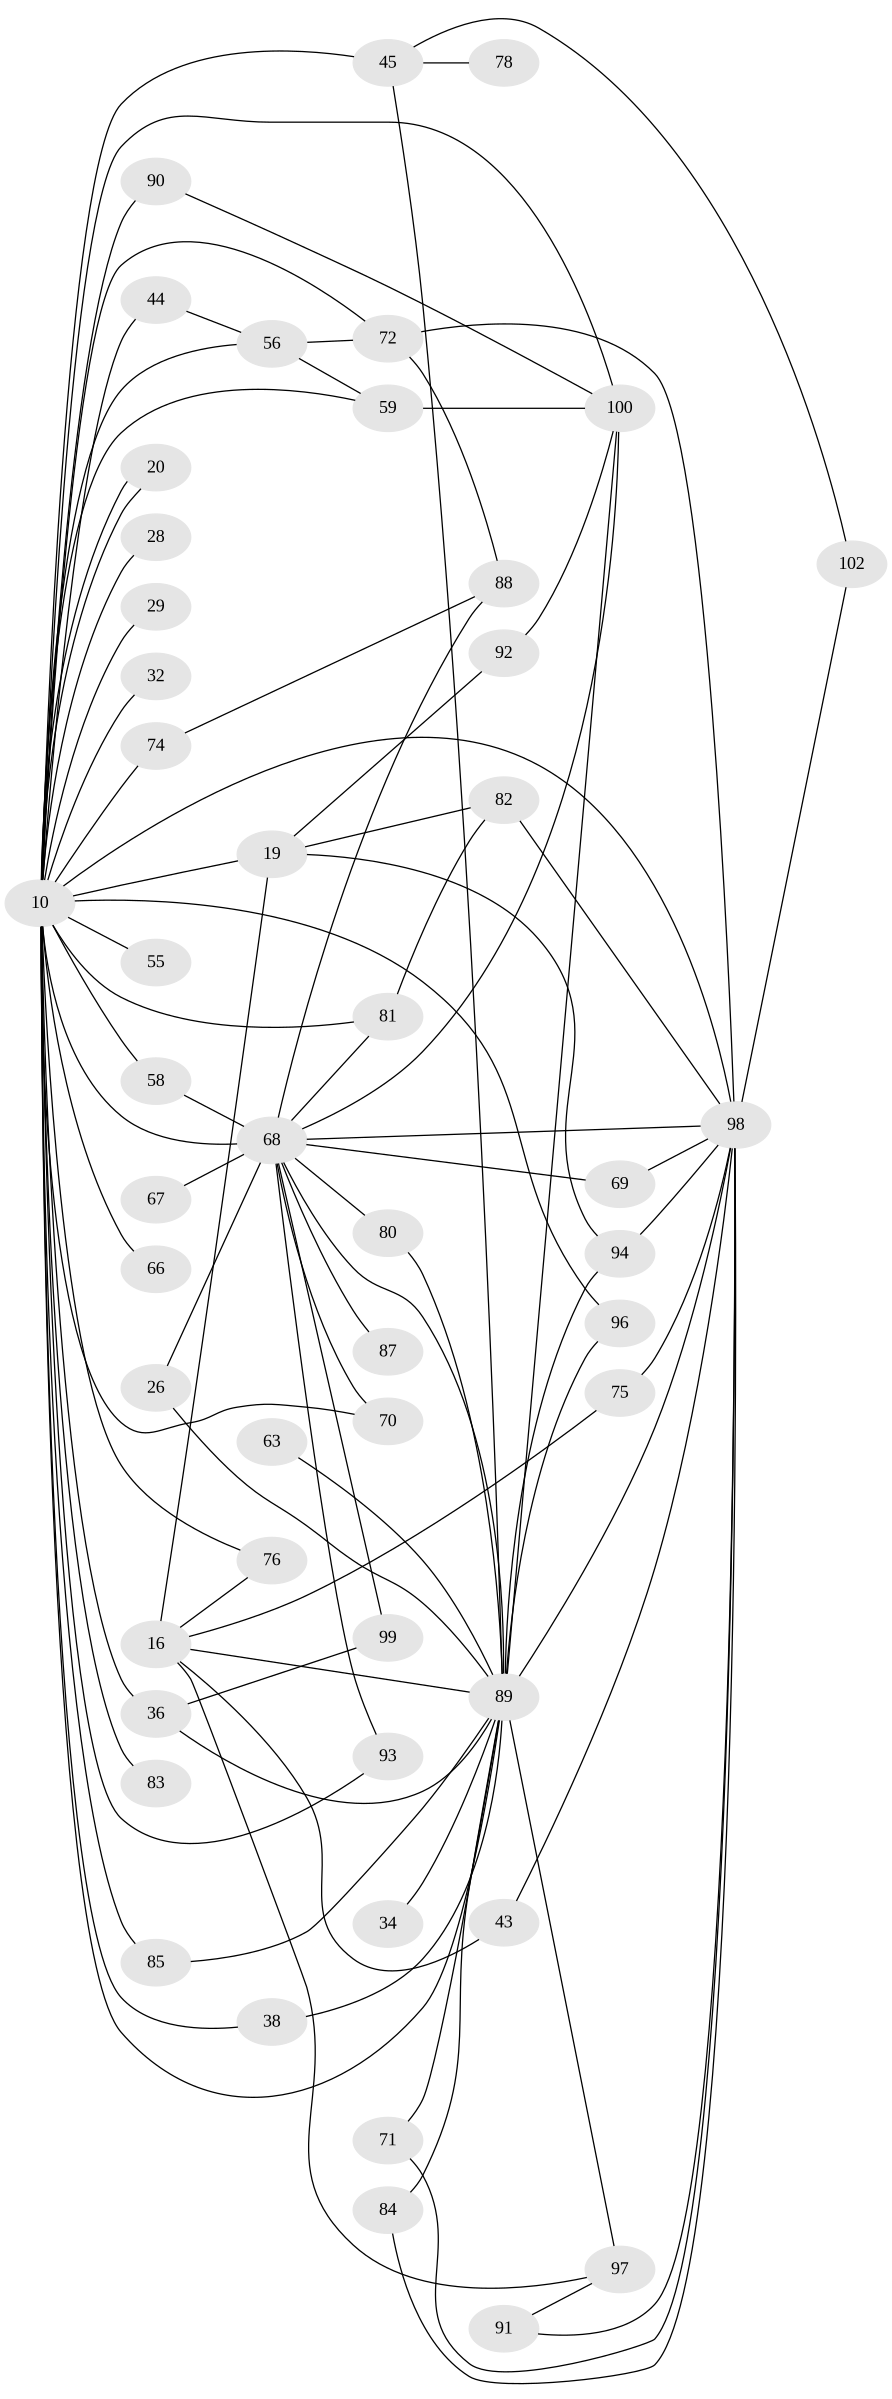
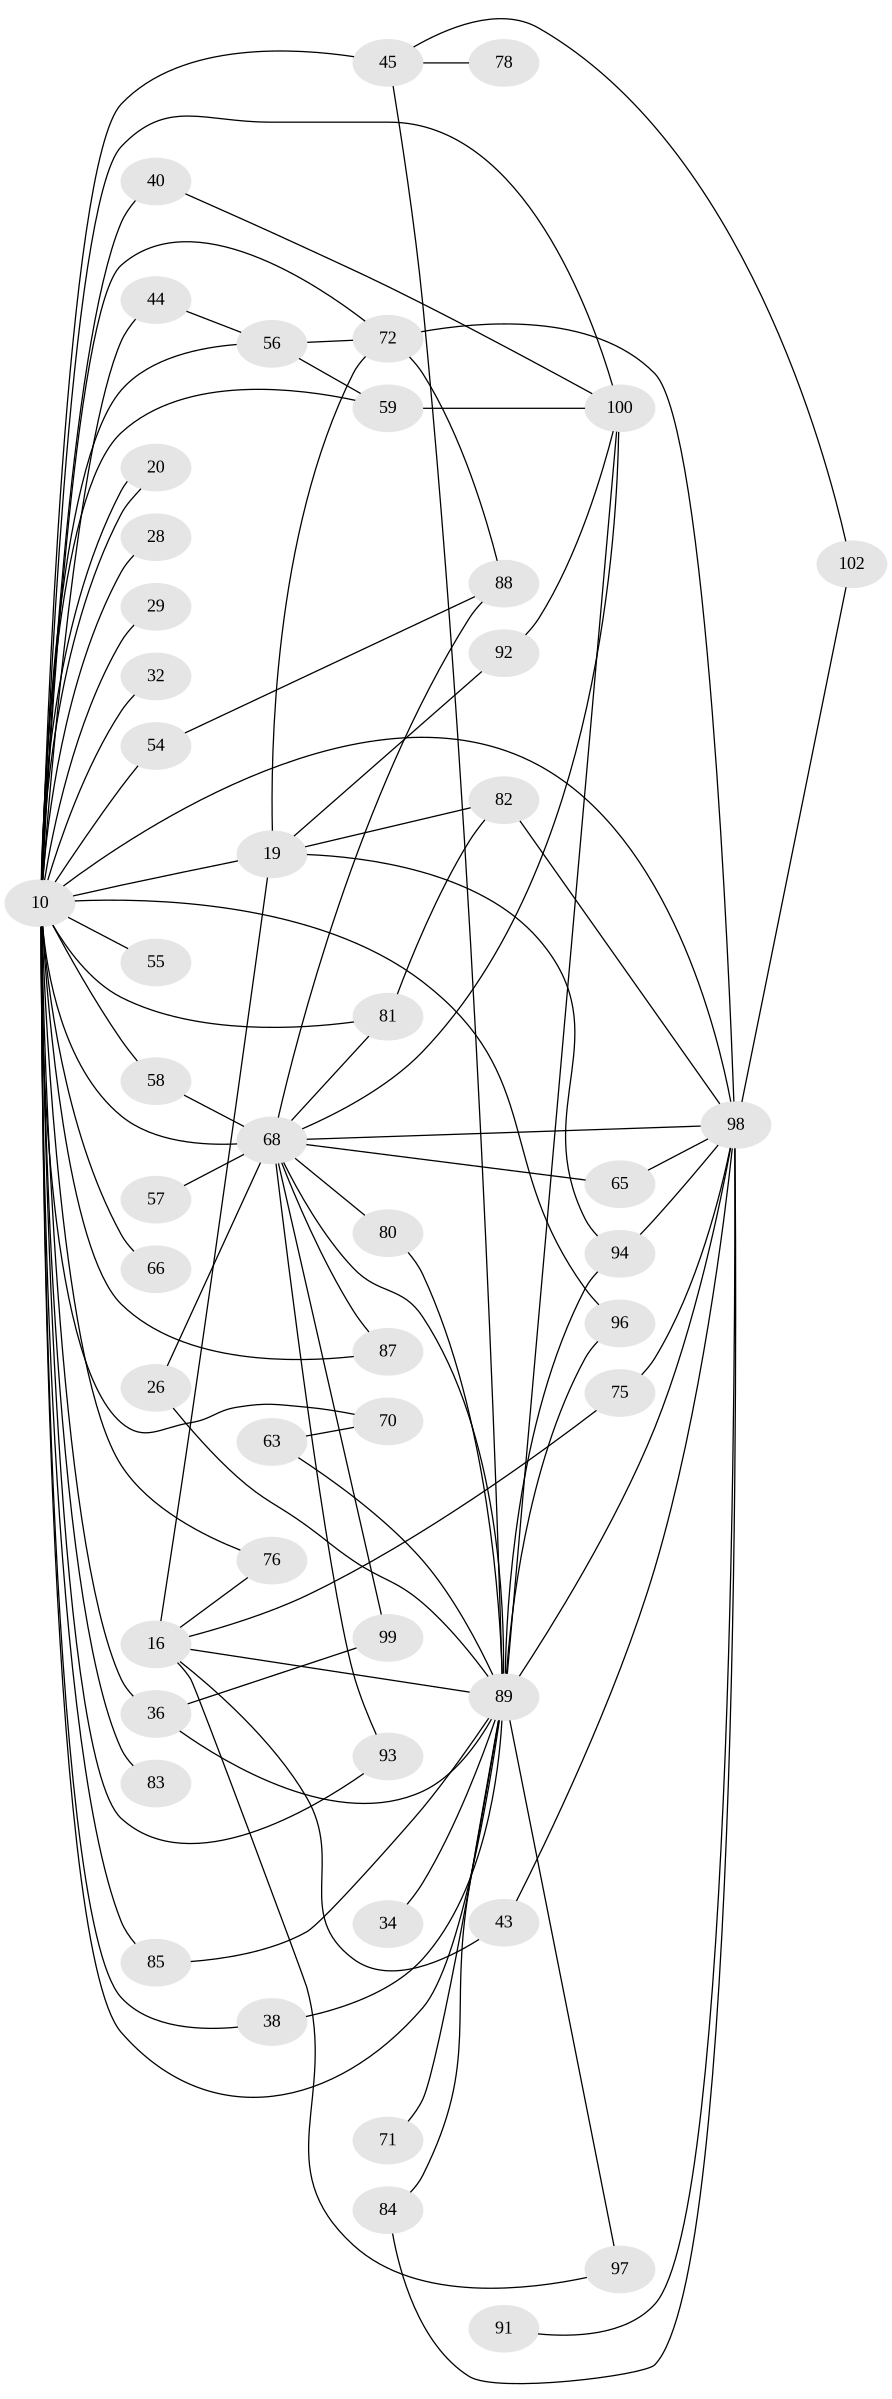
(156, 181) -> (156, 181)
none -> (289, 587)
(156, 746) -> (156, 746)
(620, 1184) -> (620, 1184)
(156, 1200) -> (156, 1200)
none -> (89, 1240)
(325, 1330) -> (330, 1432)
(562, 2299) -> none
(665, 2311) -> none
